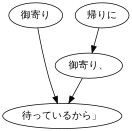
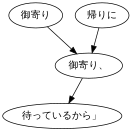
(45, 63) -> (60, 38)
